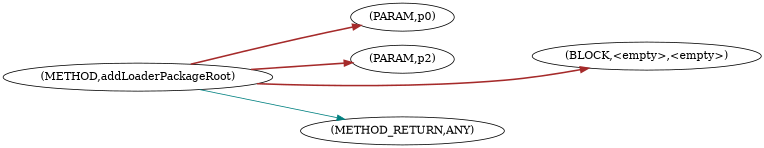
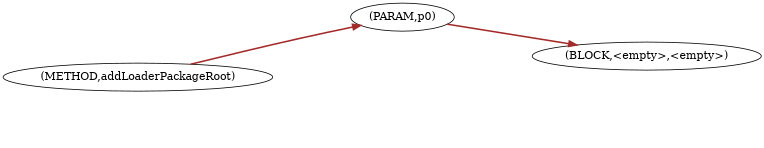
(402, 59) -> none
(419, 85) -> (508, 34)
(402, 131) -> none
